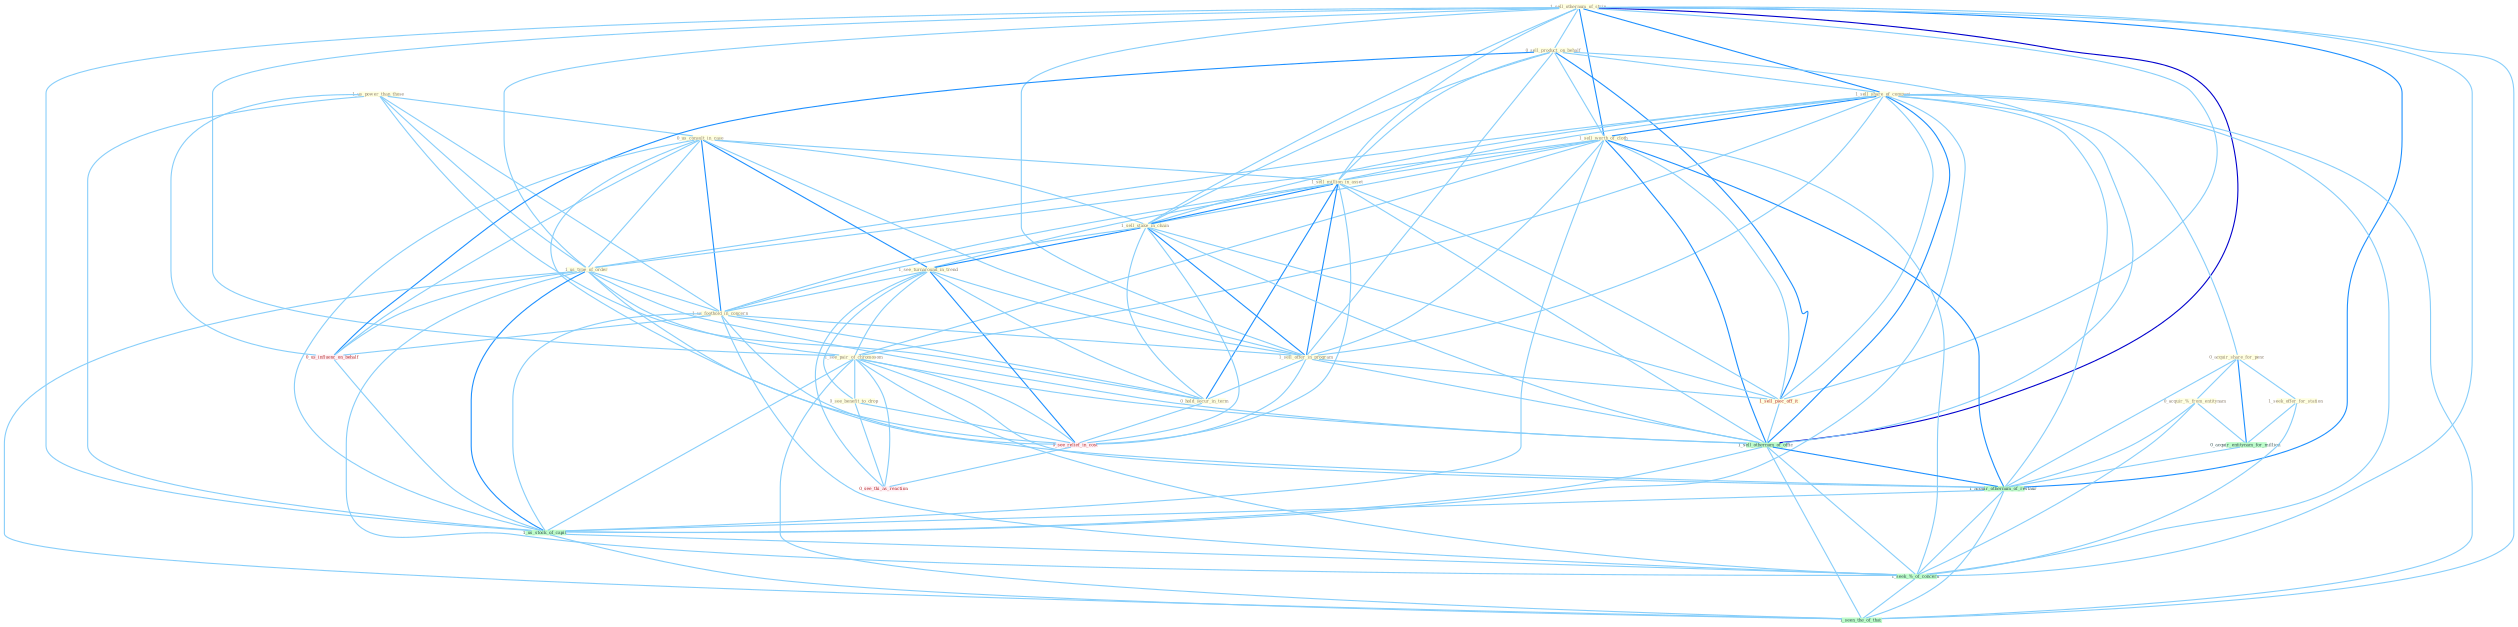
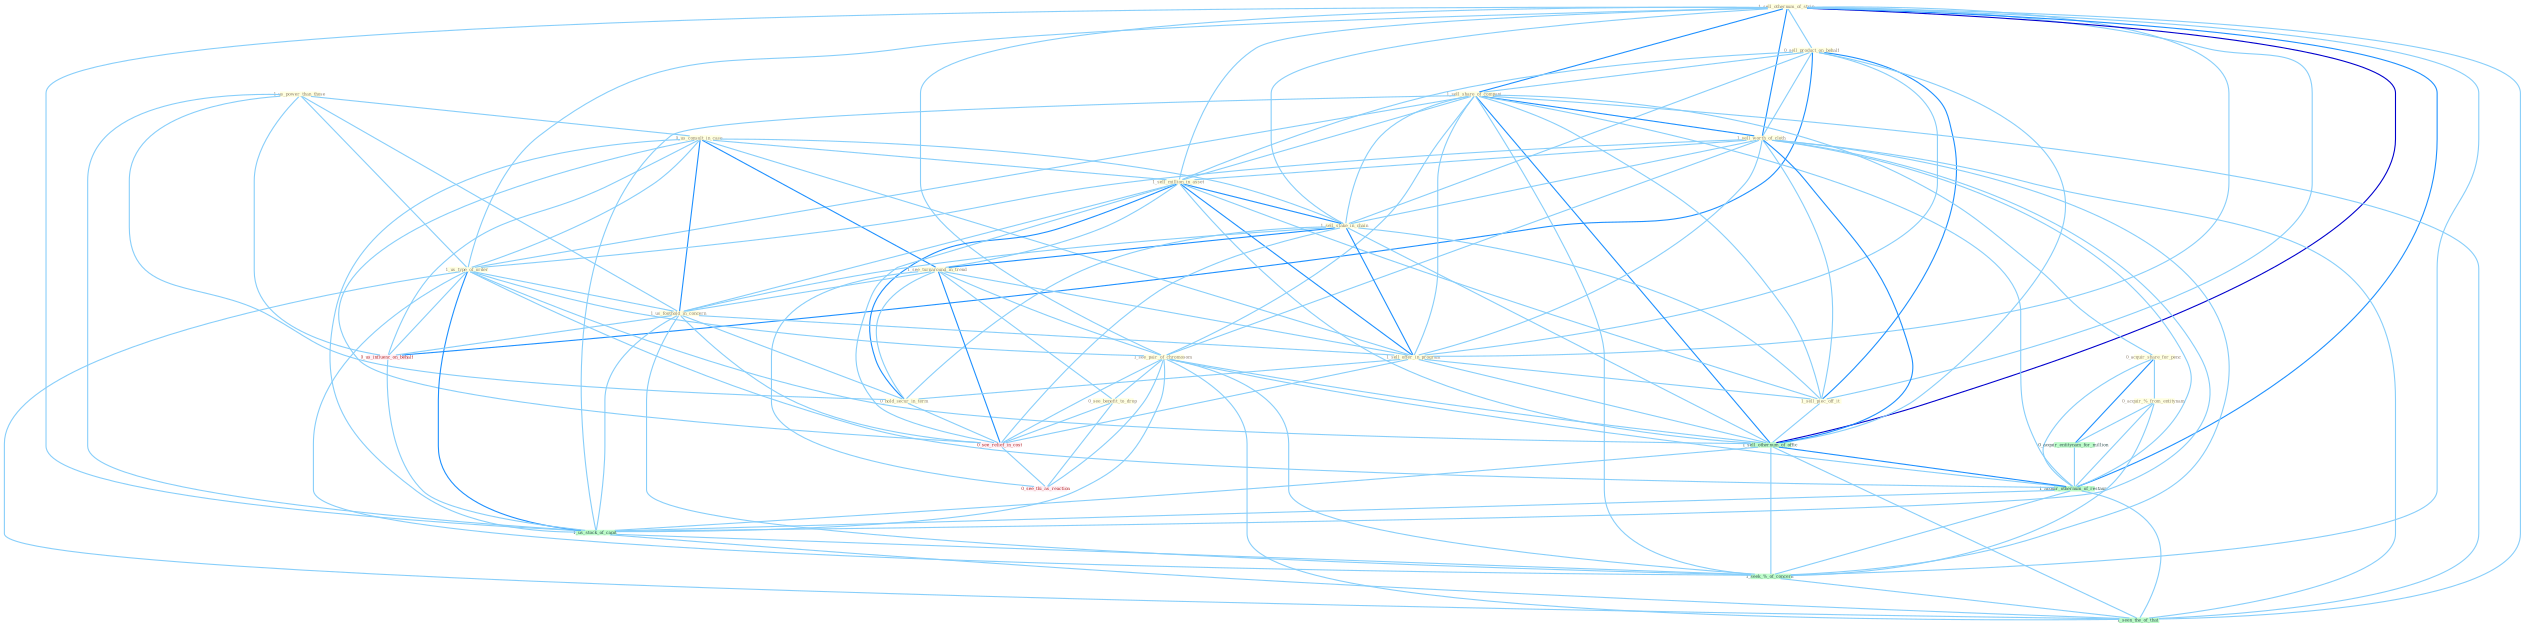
(1873, 252) -> (2098, 260)
none -> (2327, 259)
(1780, 401) -> (1821, 401)
(2297, 401) -> none
